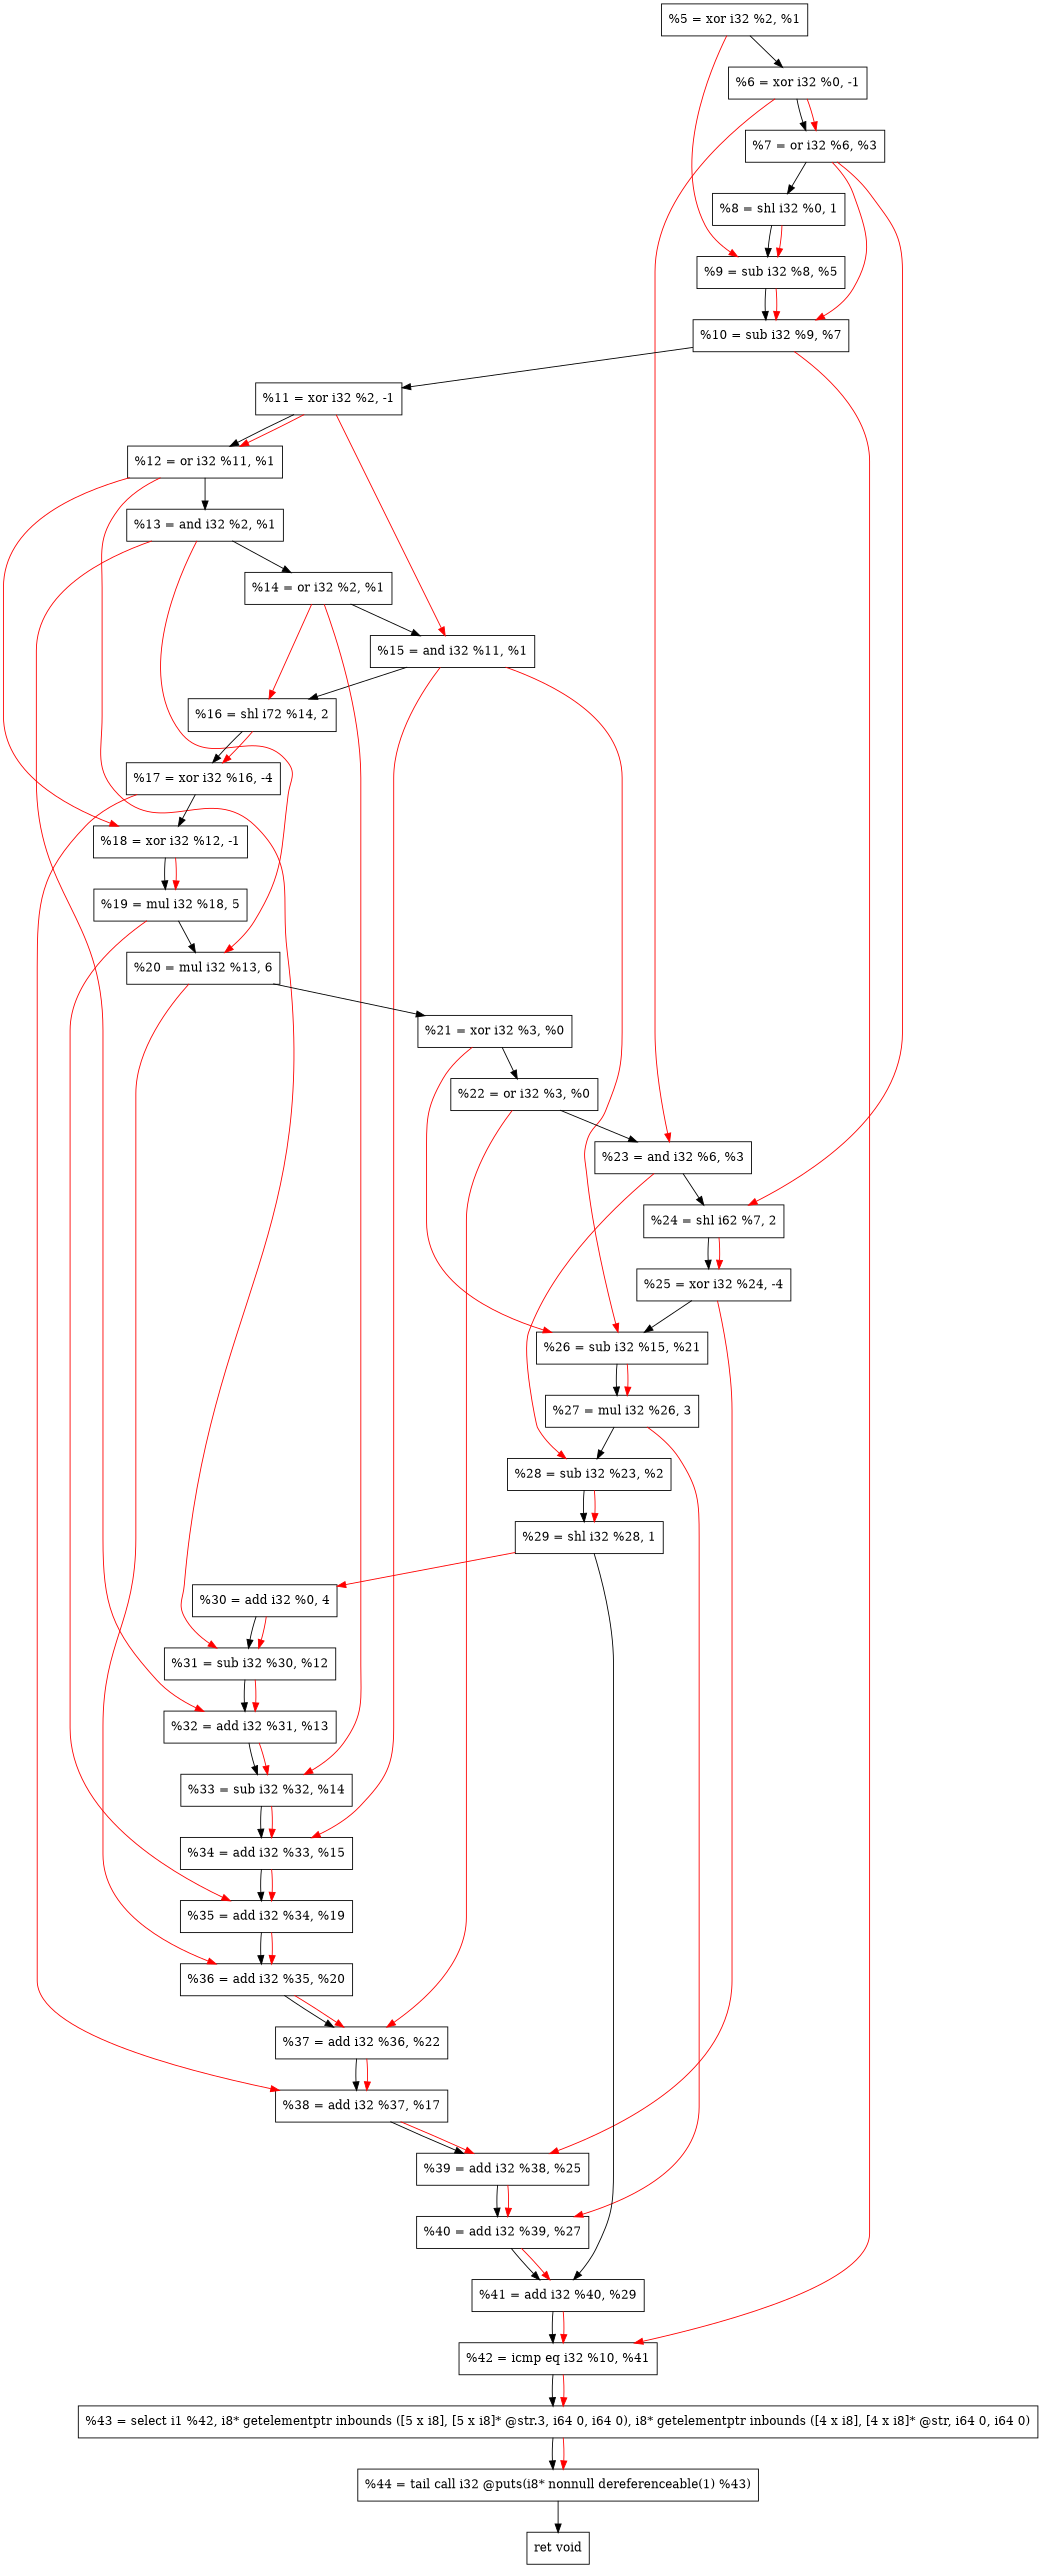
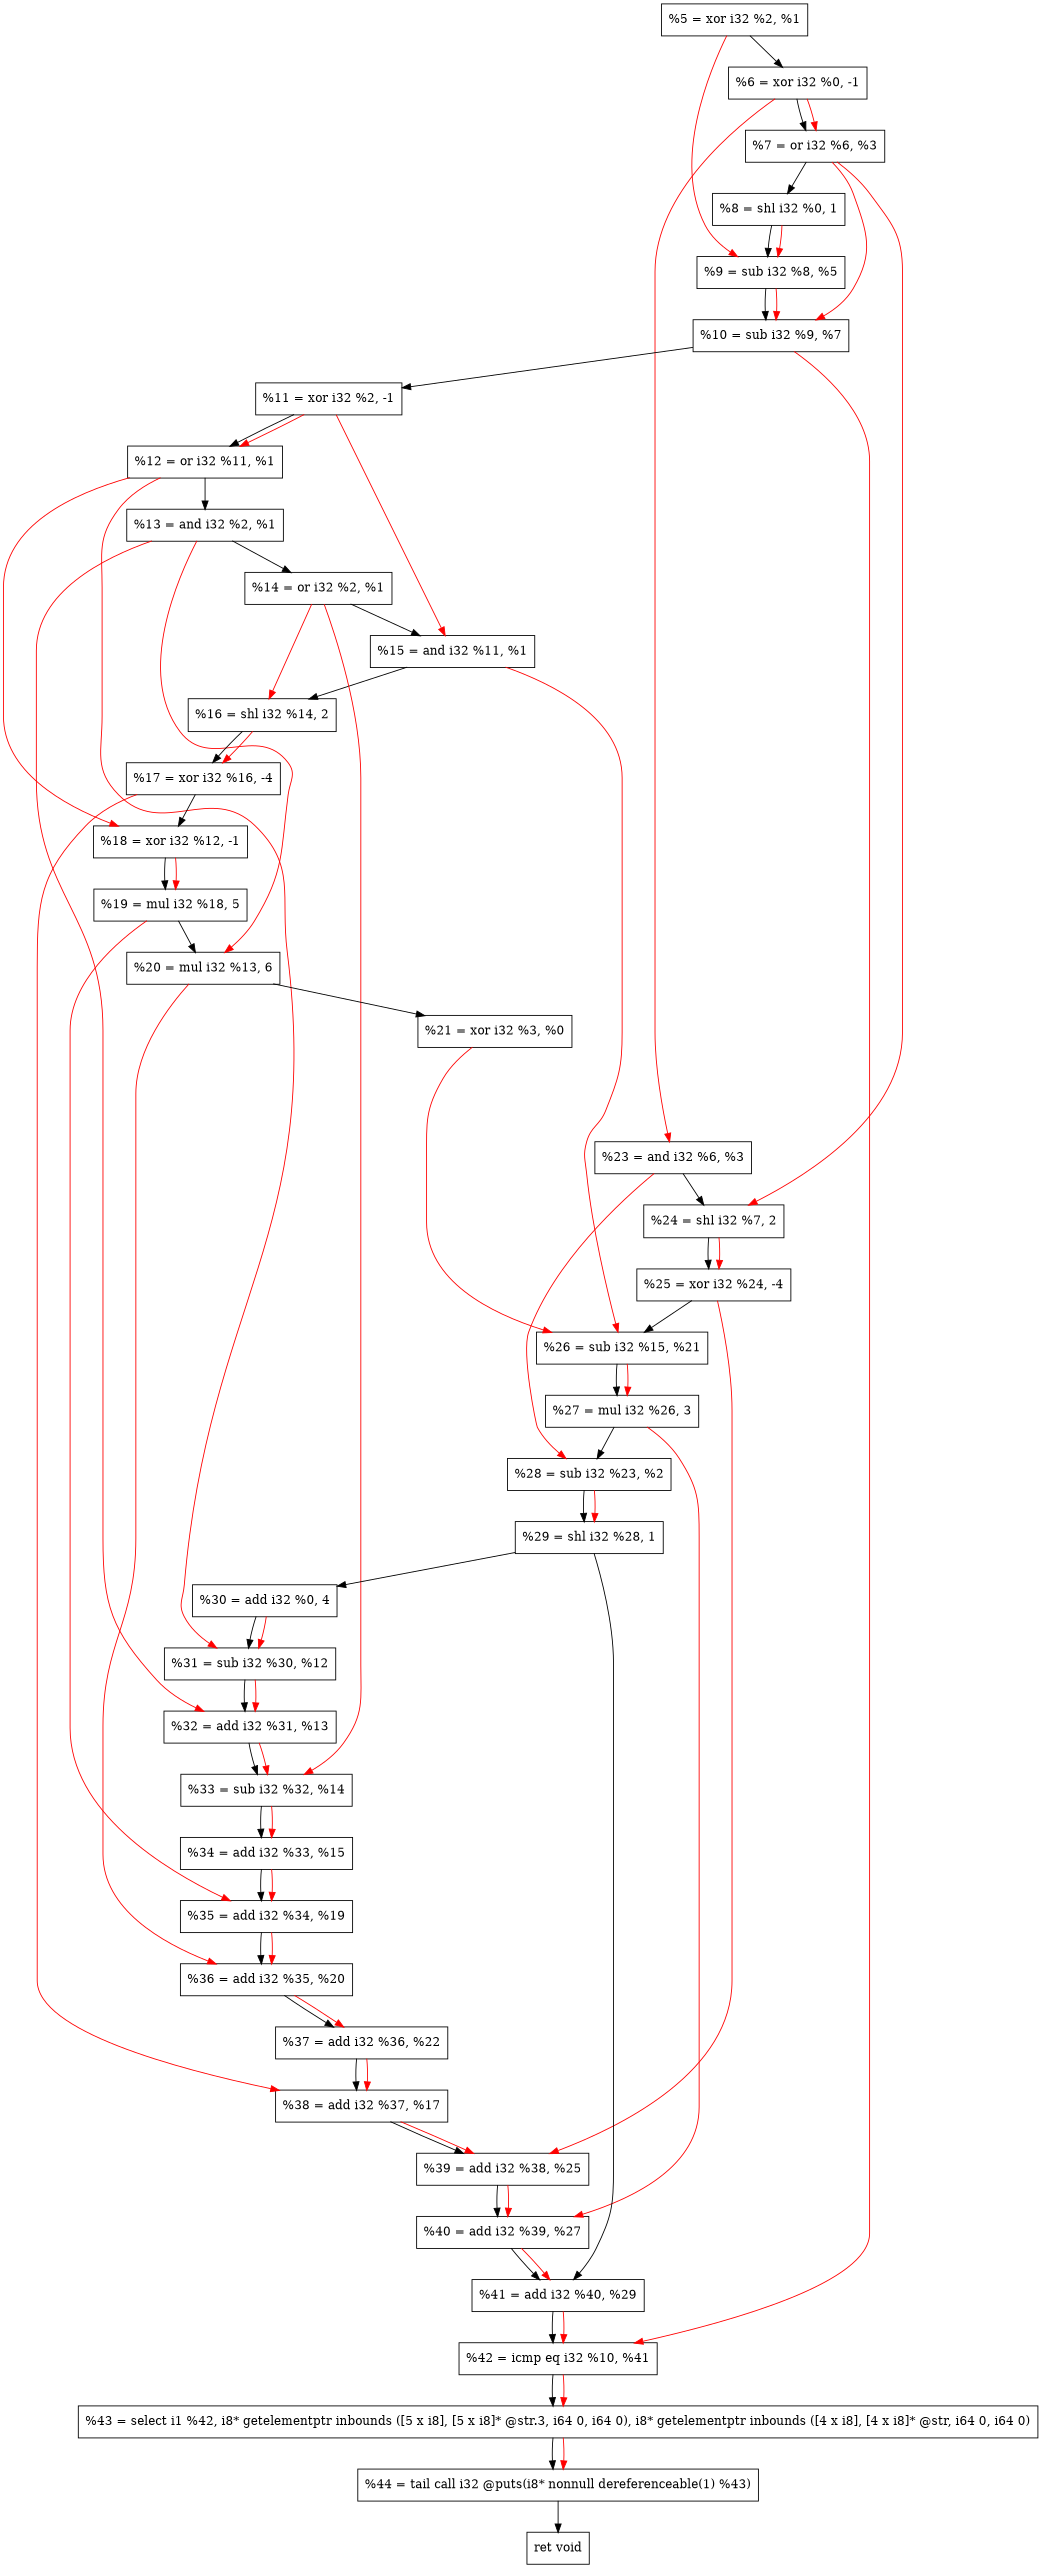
(262, 715) -> (262, 715)
(524, 1095) -> none
(714, 1221) -> (714, 1221)
(394, 1261) -> none
(430, 1569) -> (430, 1569)
